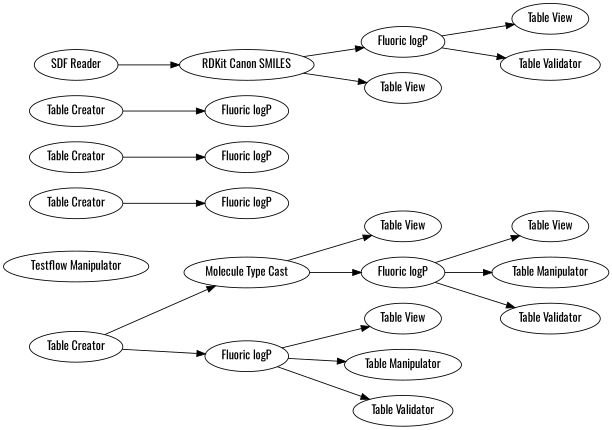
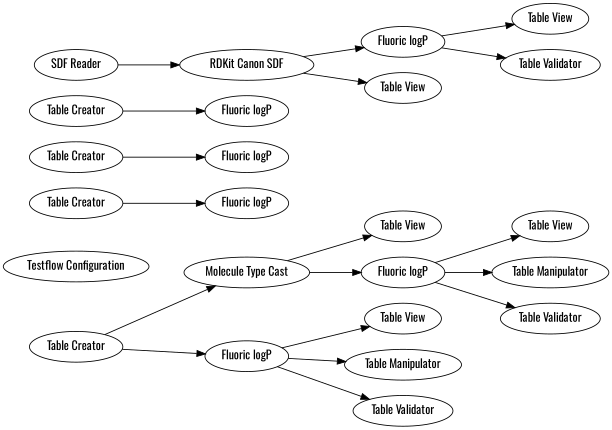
(247, 65) -> (247, 65)
(76, 266) -> (76, 266)
